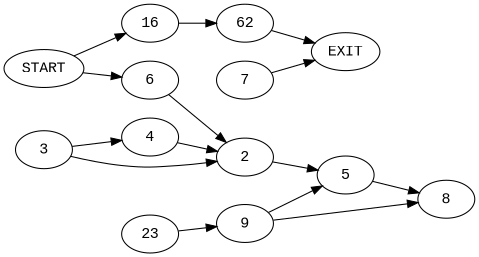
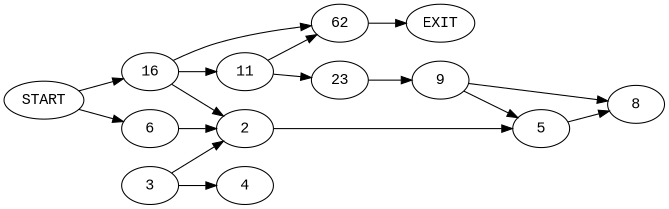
none -> (245, 72)
(245, 80) -> none
(192, 146) -> (193, 97)
